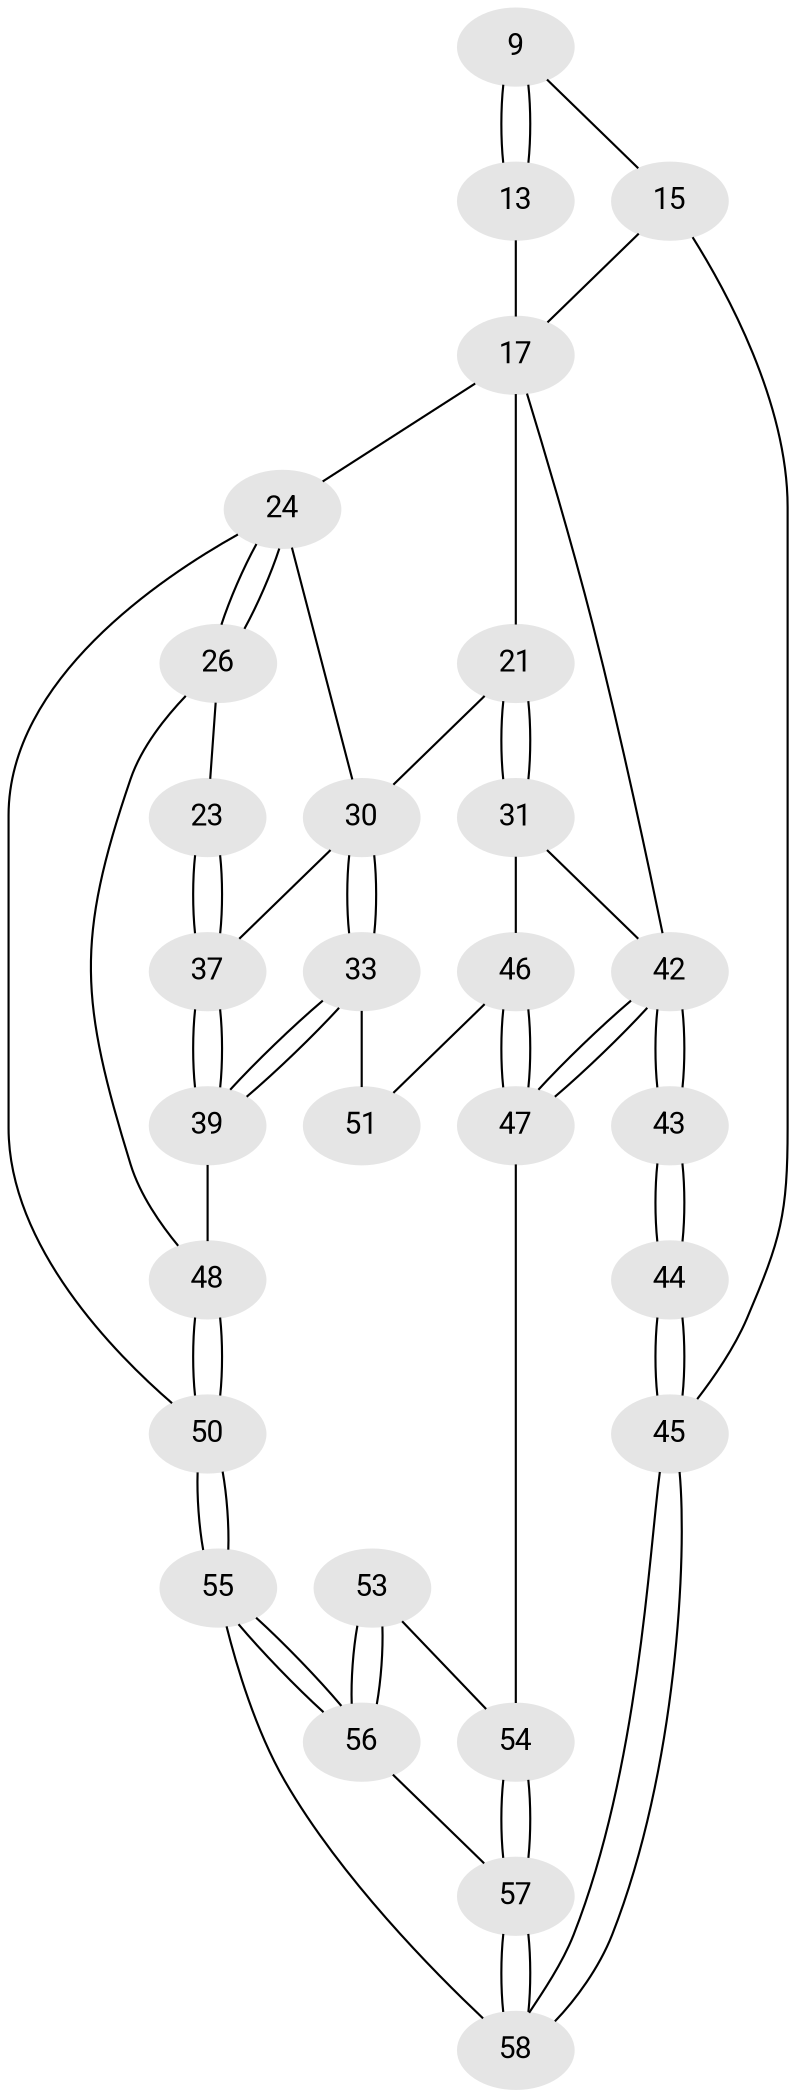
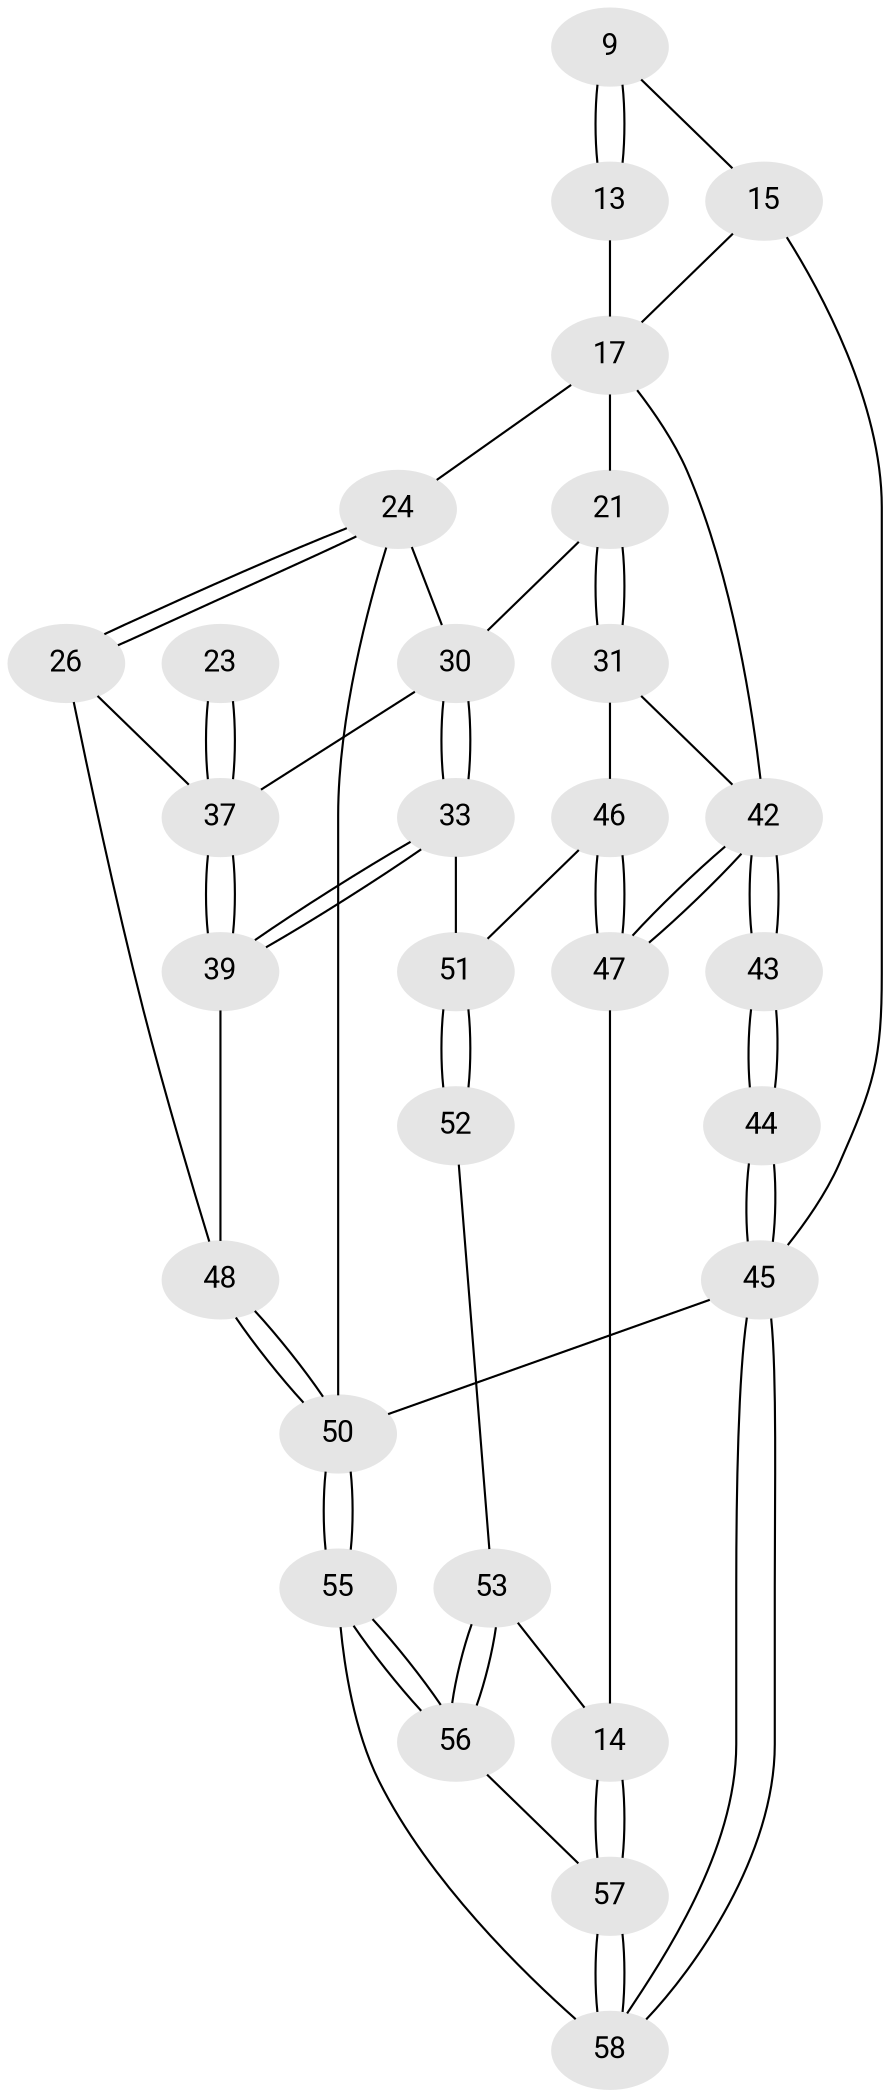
(213, 741) -> (143, 740)
none -> (456, 1126)
none -> (549, 1357)
(516, 1742) -> (610, 1742)
